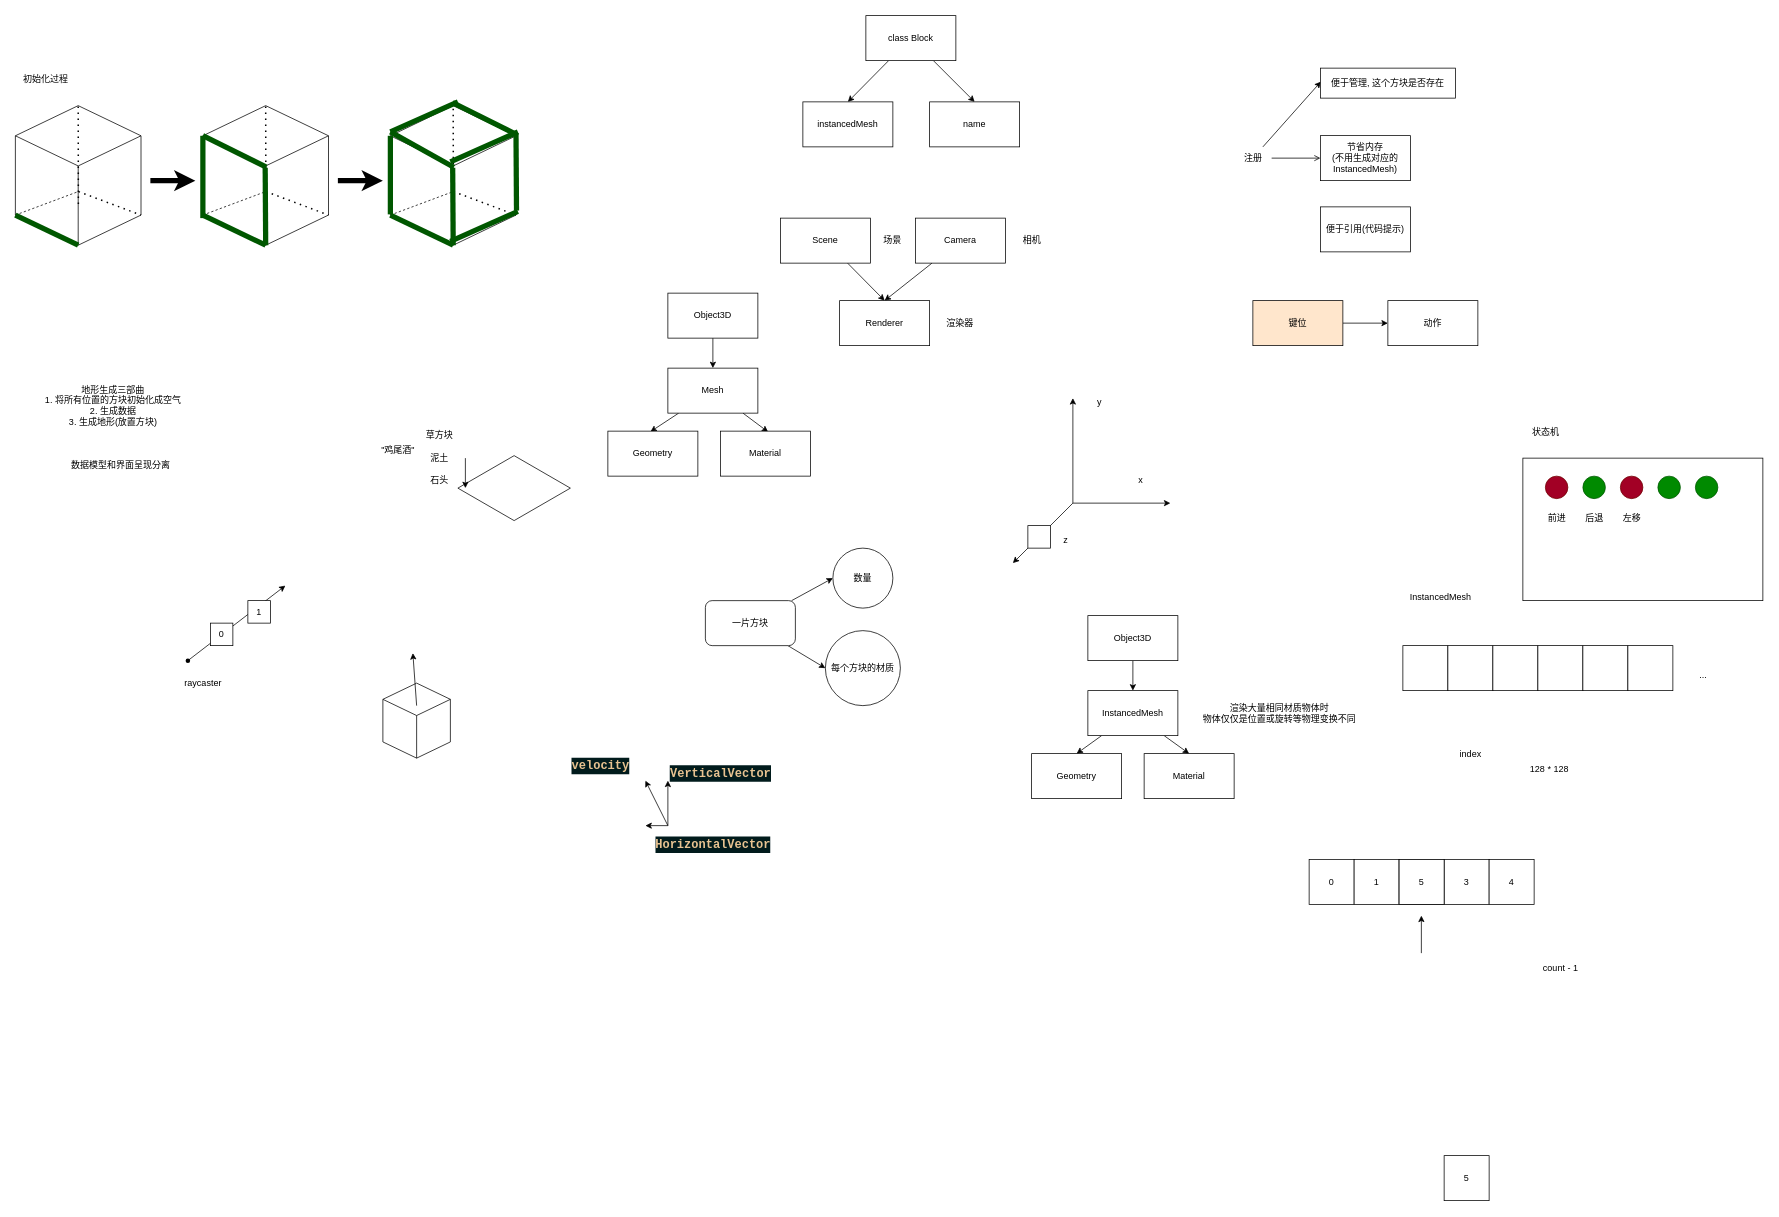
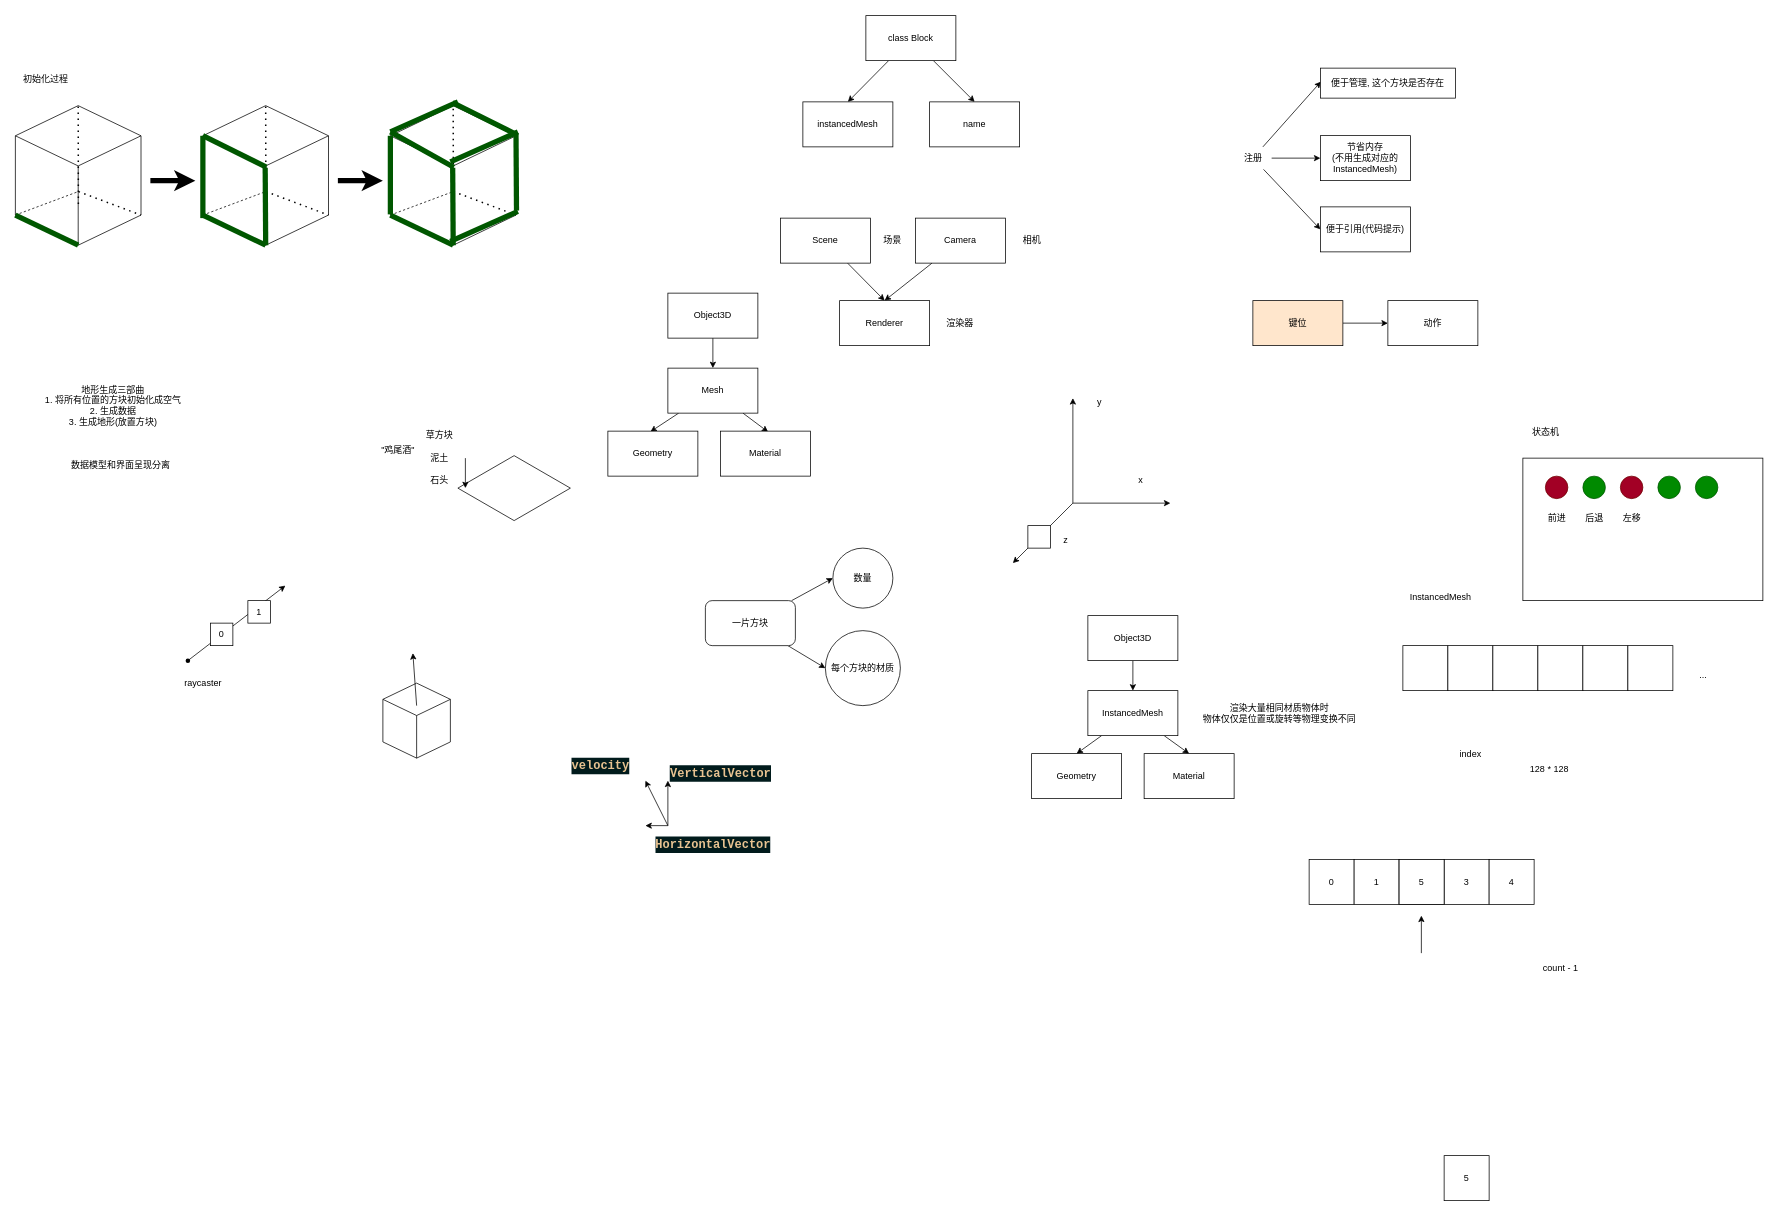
(1315, 158) -> (1314, 158)
none -> (1290, 197)
